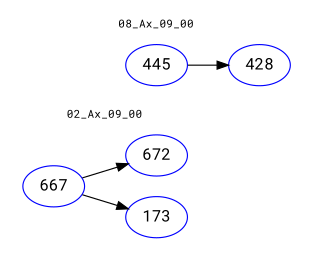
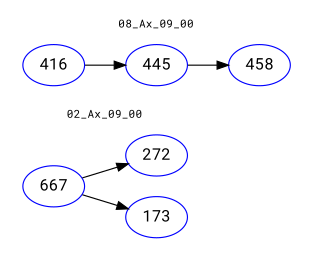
none -> (54, 65)
(259, 65) -> (259, 65)
(157, 155) -> (157, 155)
